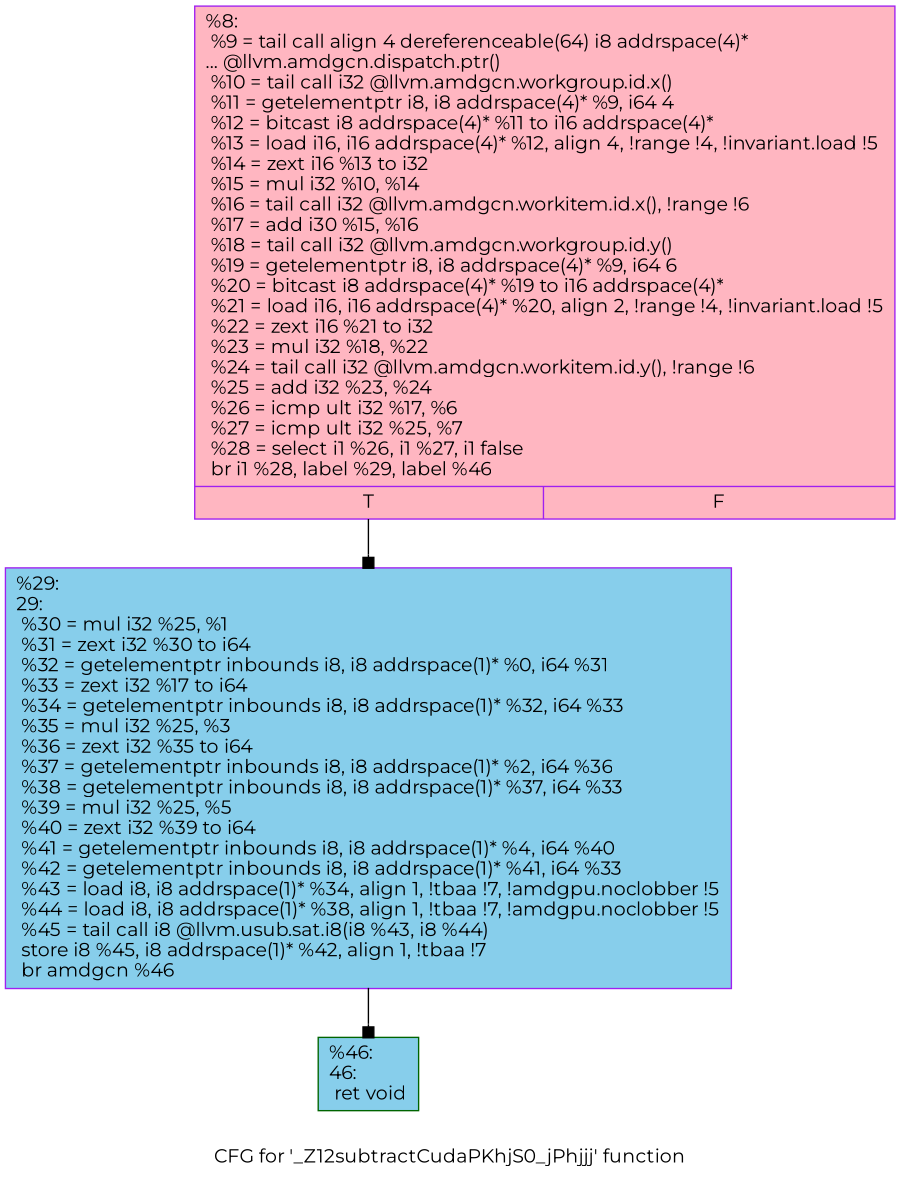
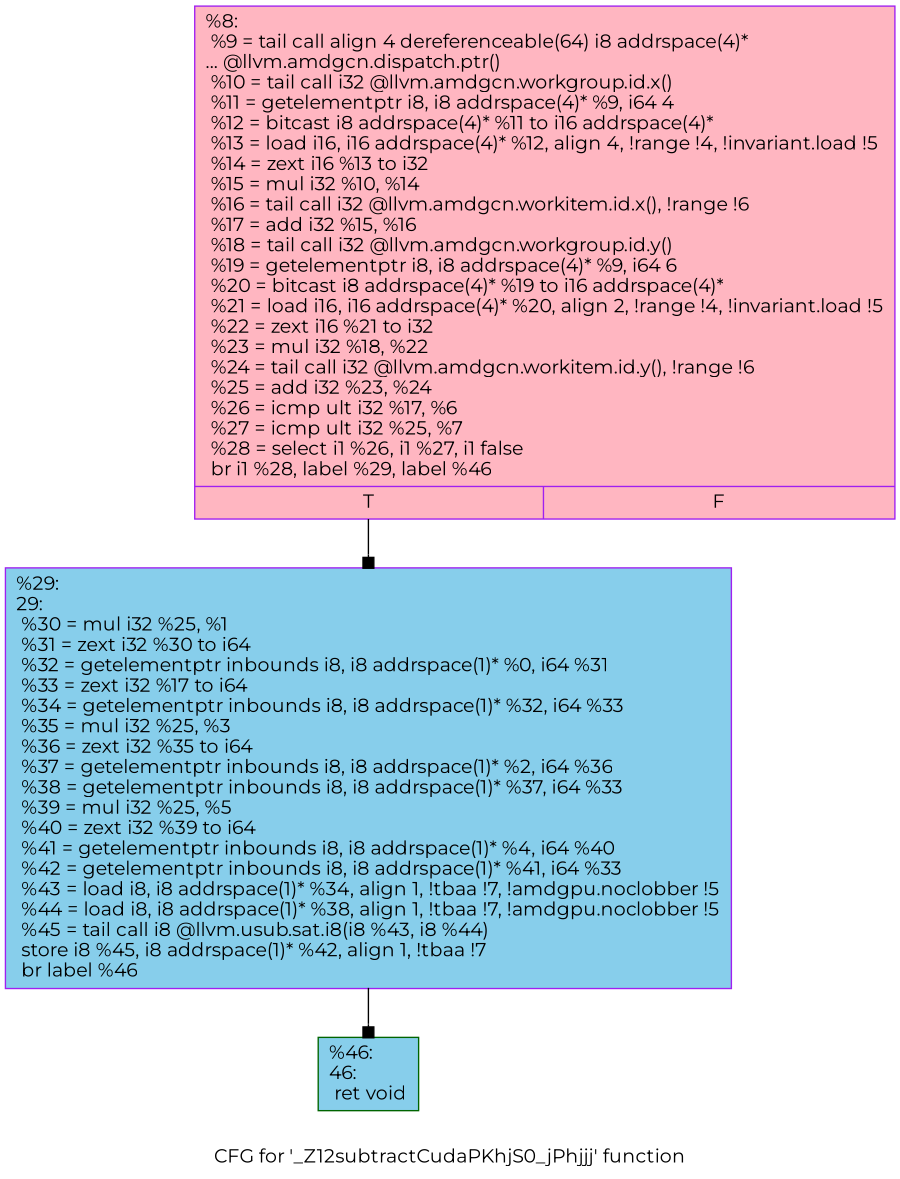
(312, 225) -> (311, 225)
(96, 971) -> (77, 971)
